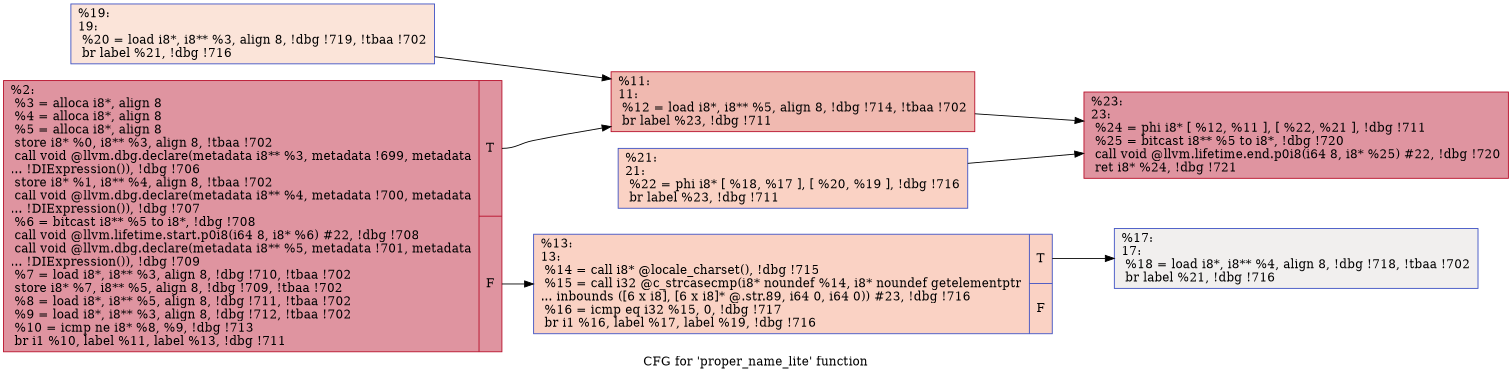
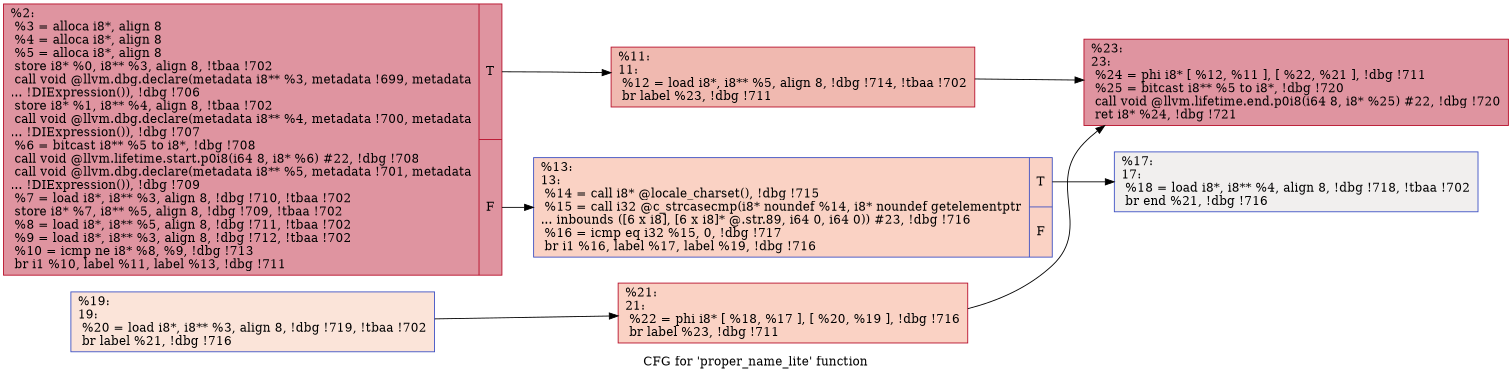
(518, 67) -> (522, 317)
(793, 178) -> (793, 313)
(1198, 278) -> (1195, 201)
